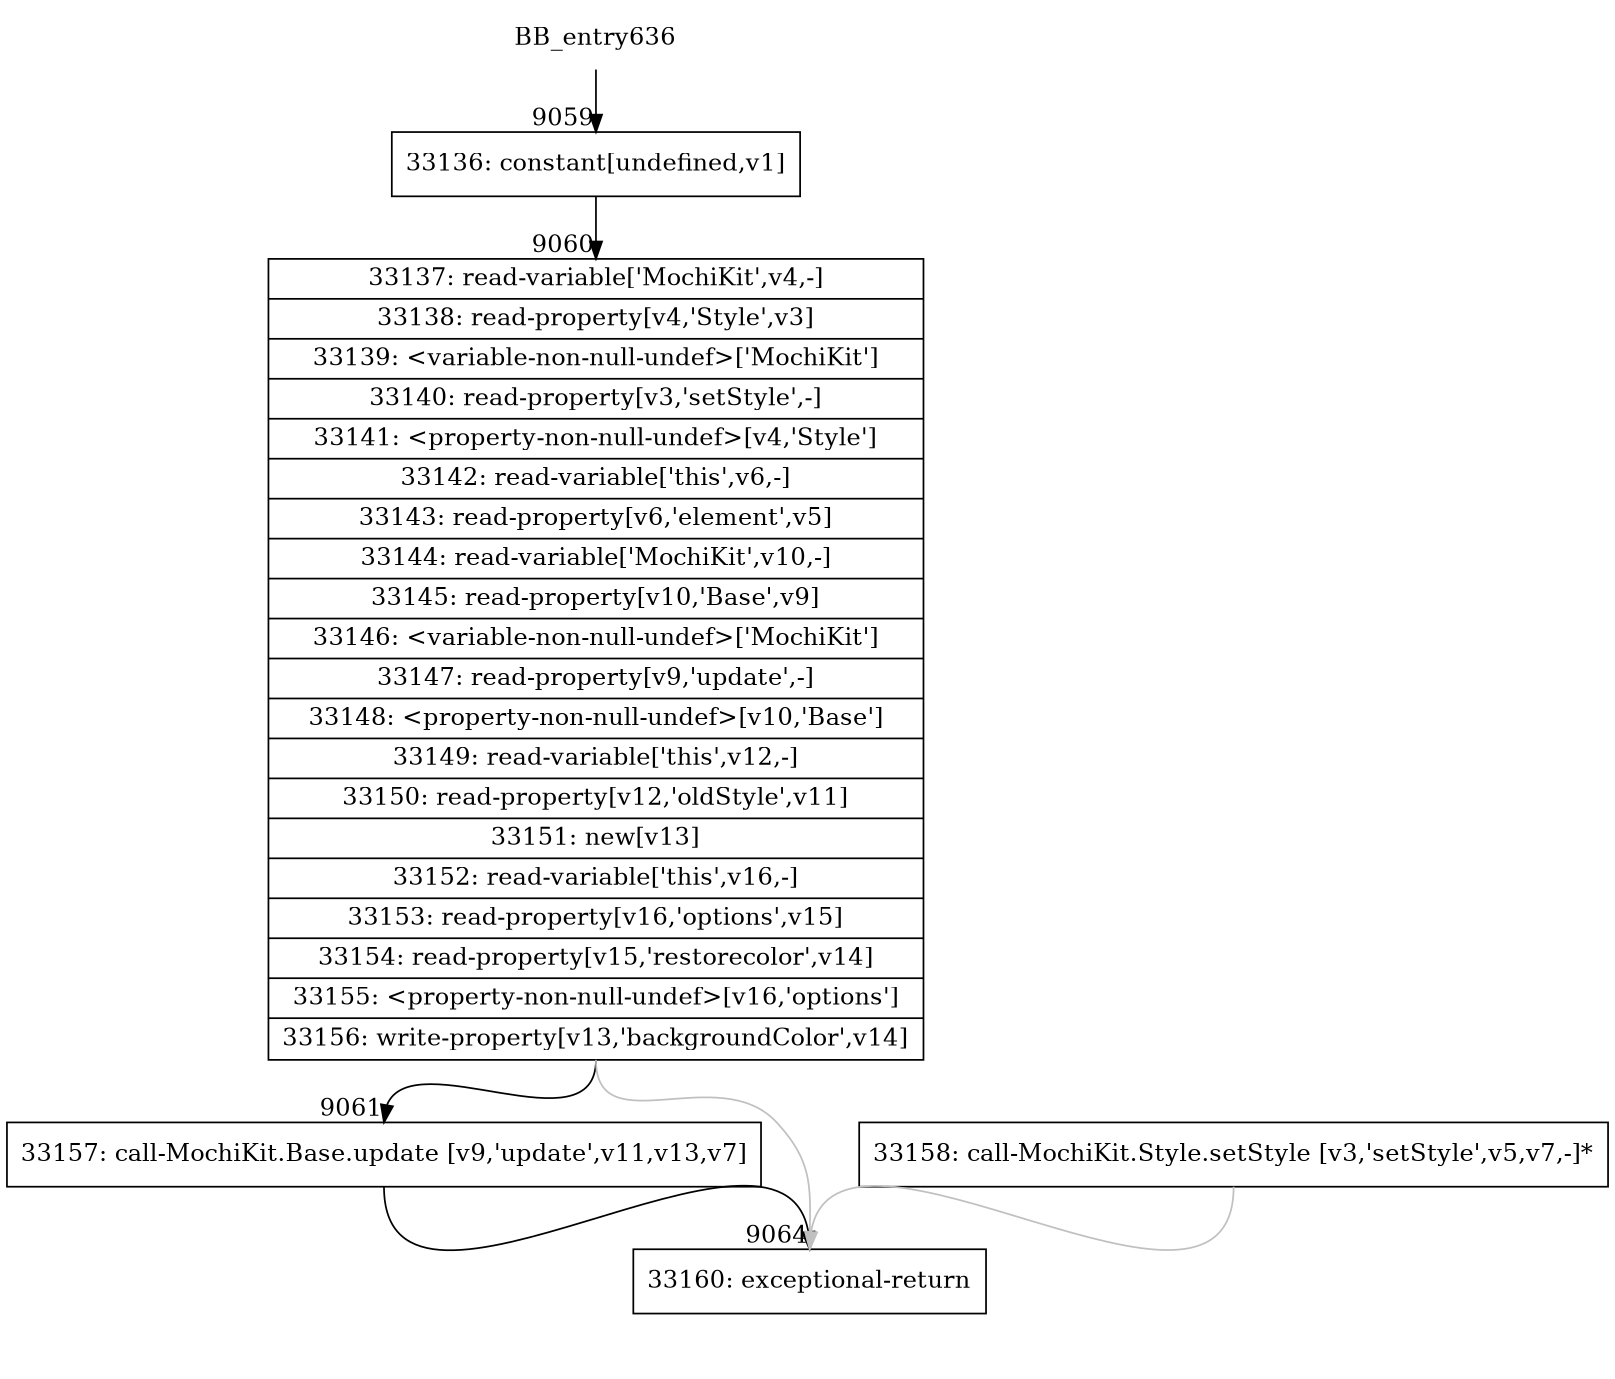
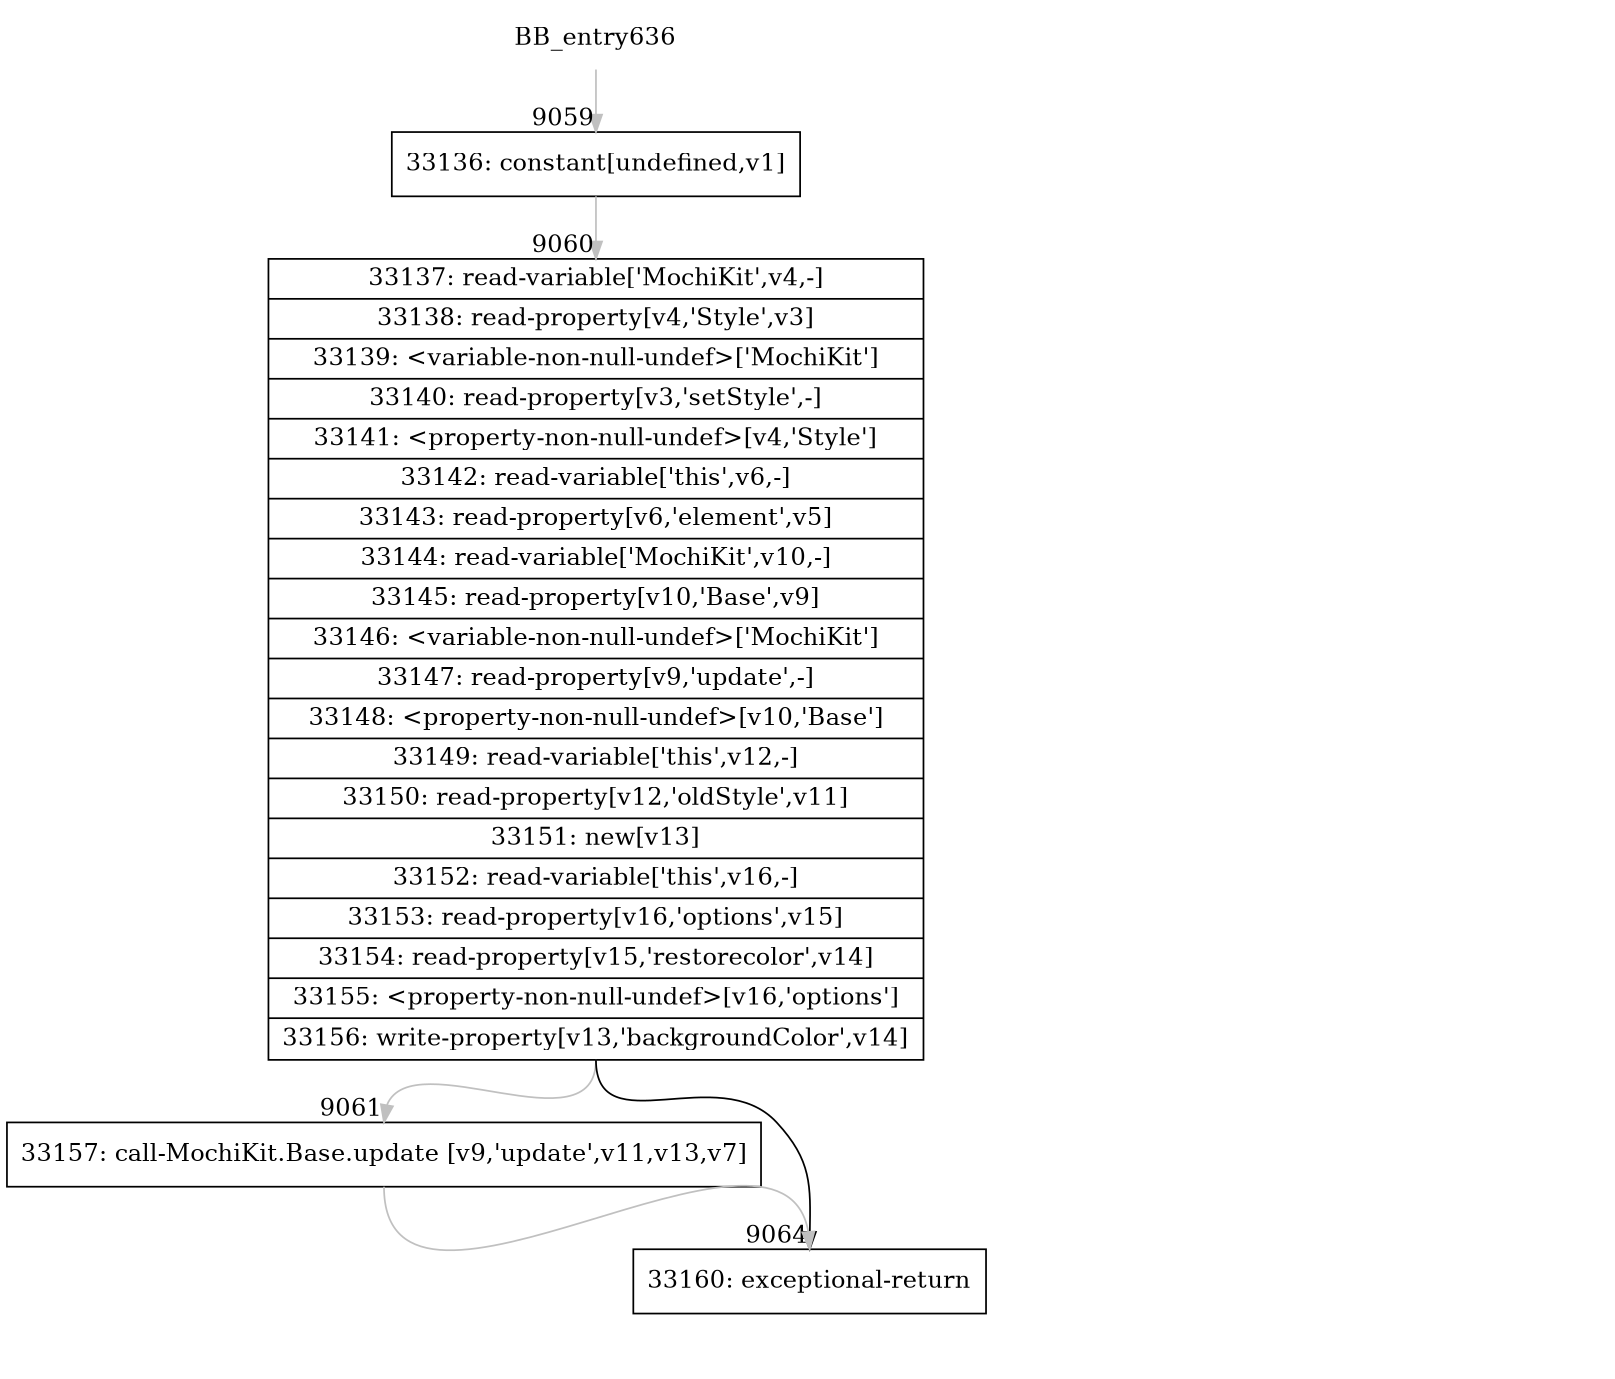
(596, 92) -> (596, 92)
(596, 219) -> (596, 219)
(499, 1093) -> (499, 1093)
(736, 1101) -> (736, 1101)
(1234, 1155) -> none
(589, 1220) -> (589, 1220)
